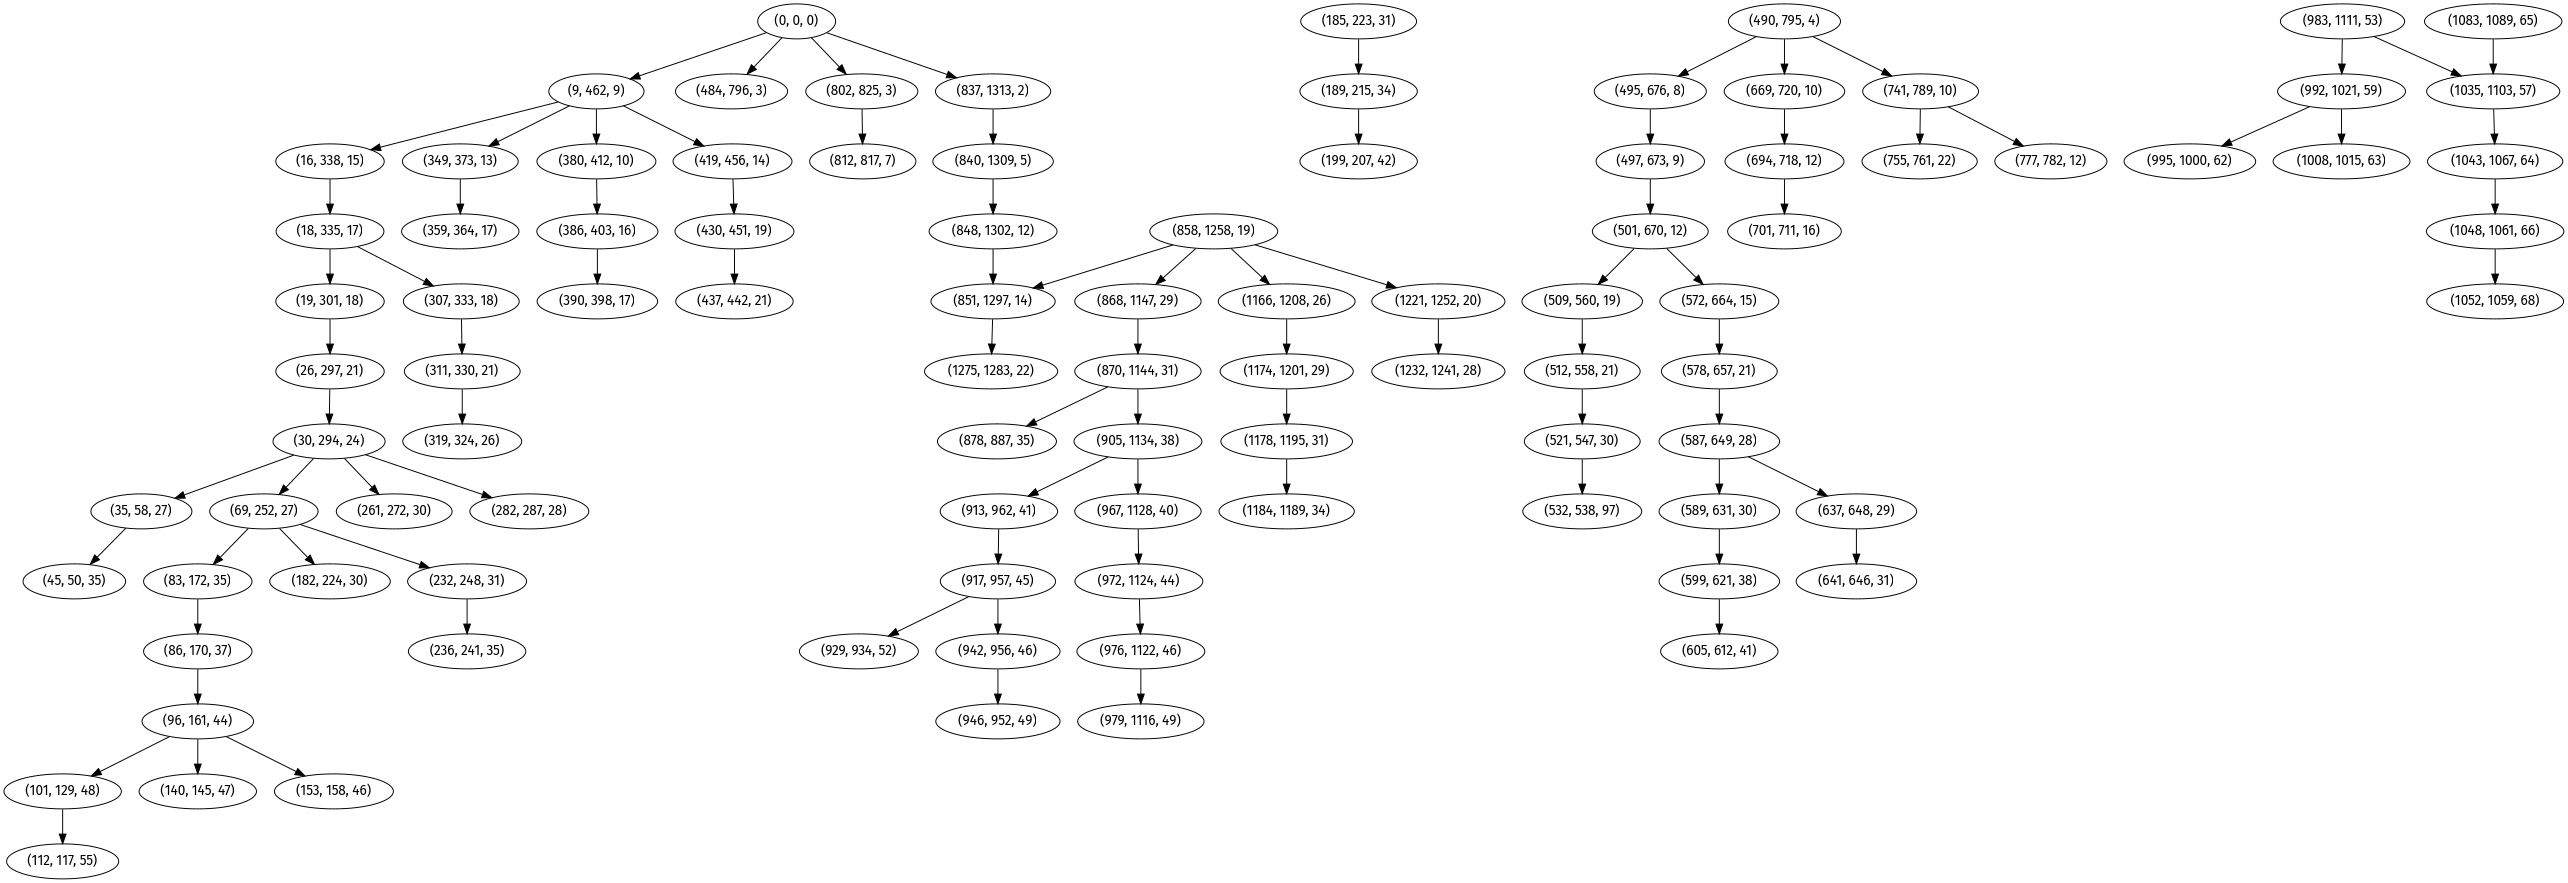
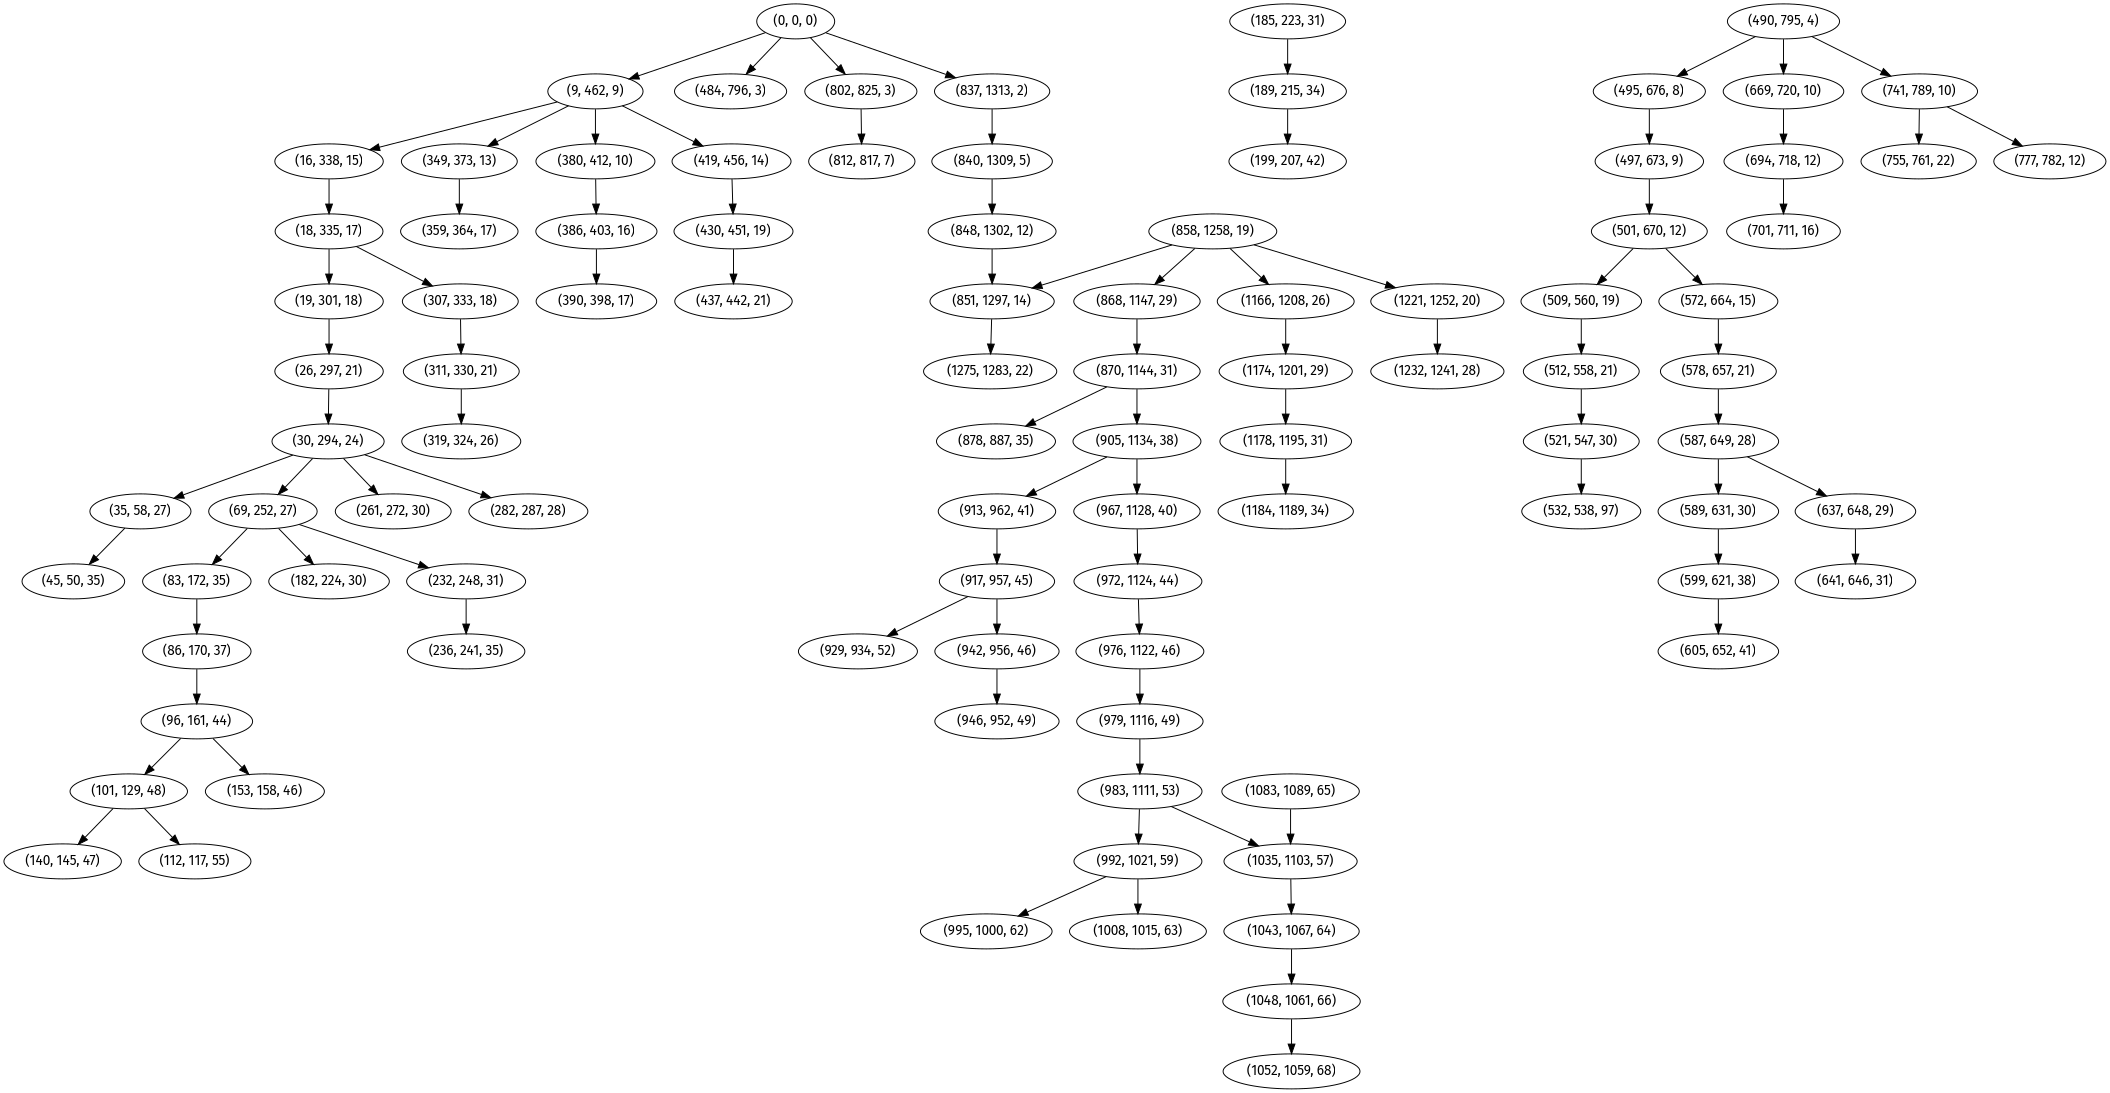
(1719, 651) -> (1718, 651)
(198, 752) -> (99, 823)
none -> (1140, 752)
